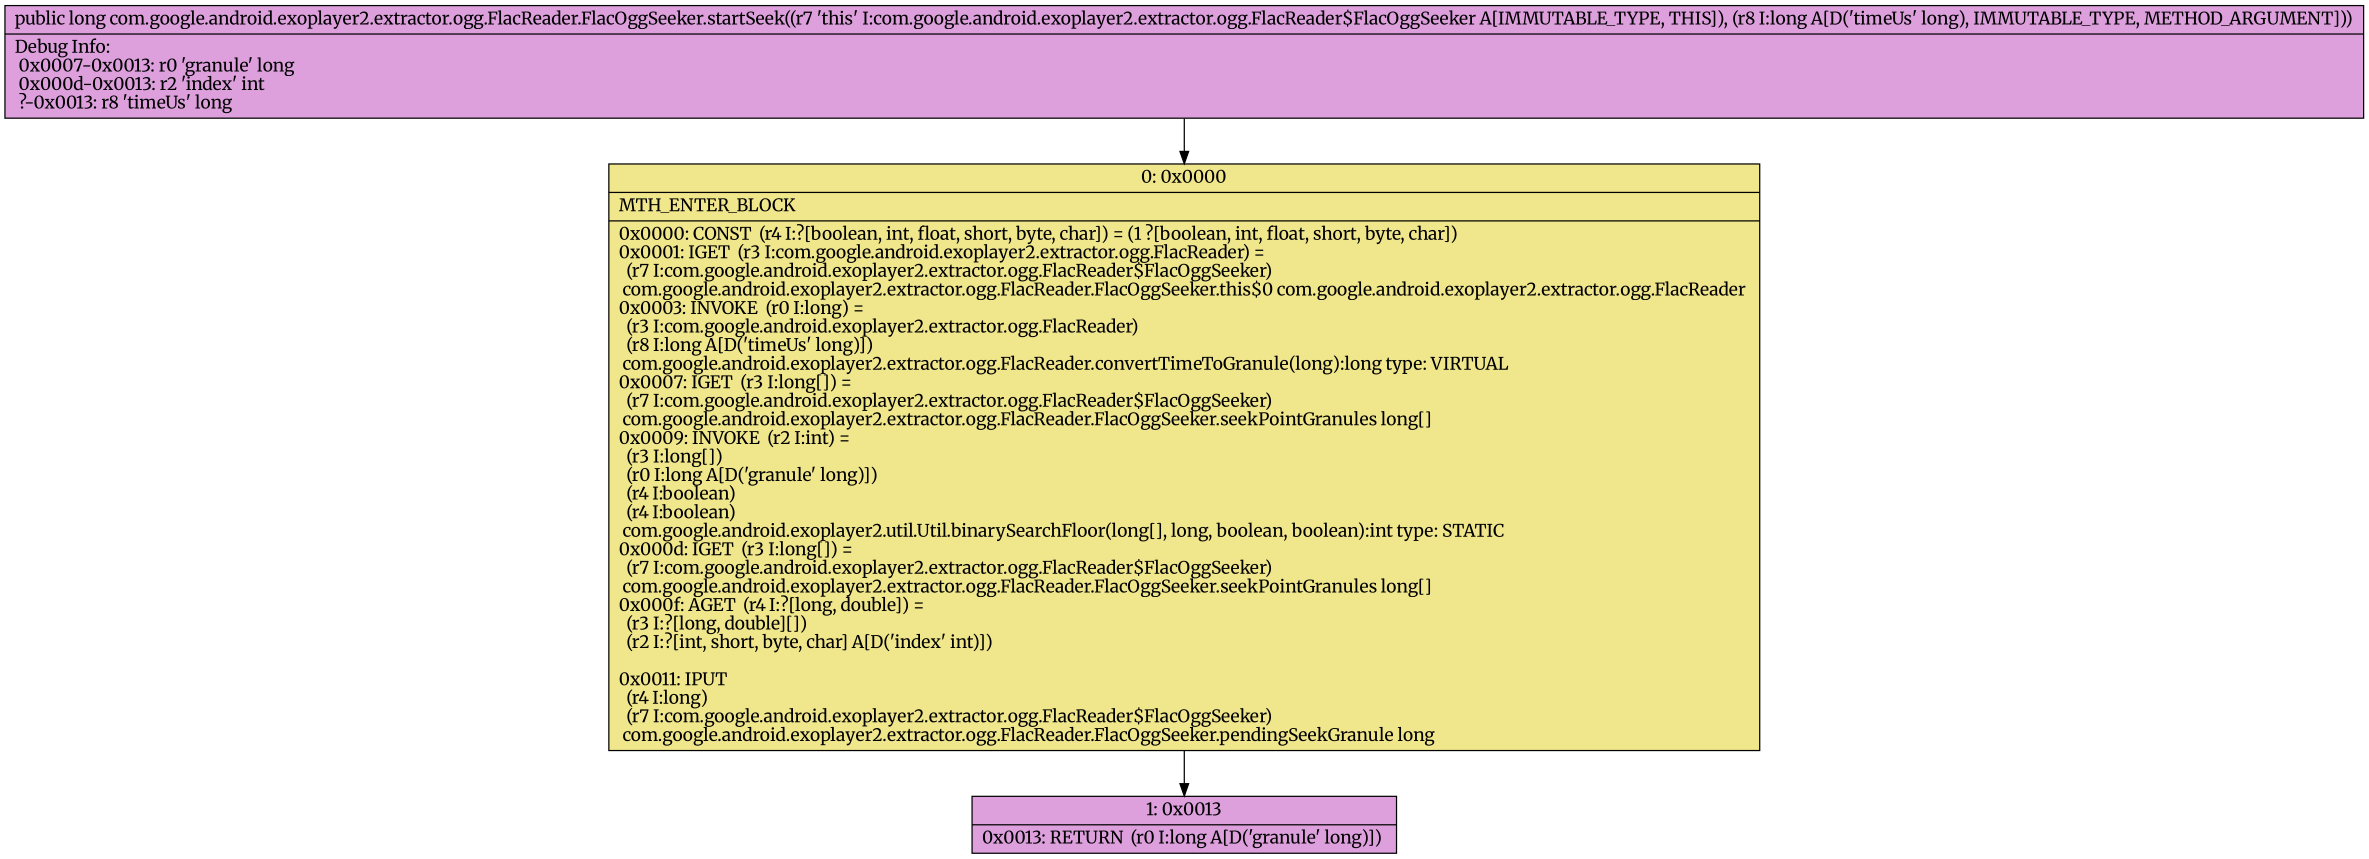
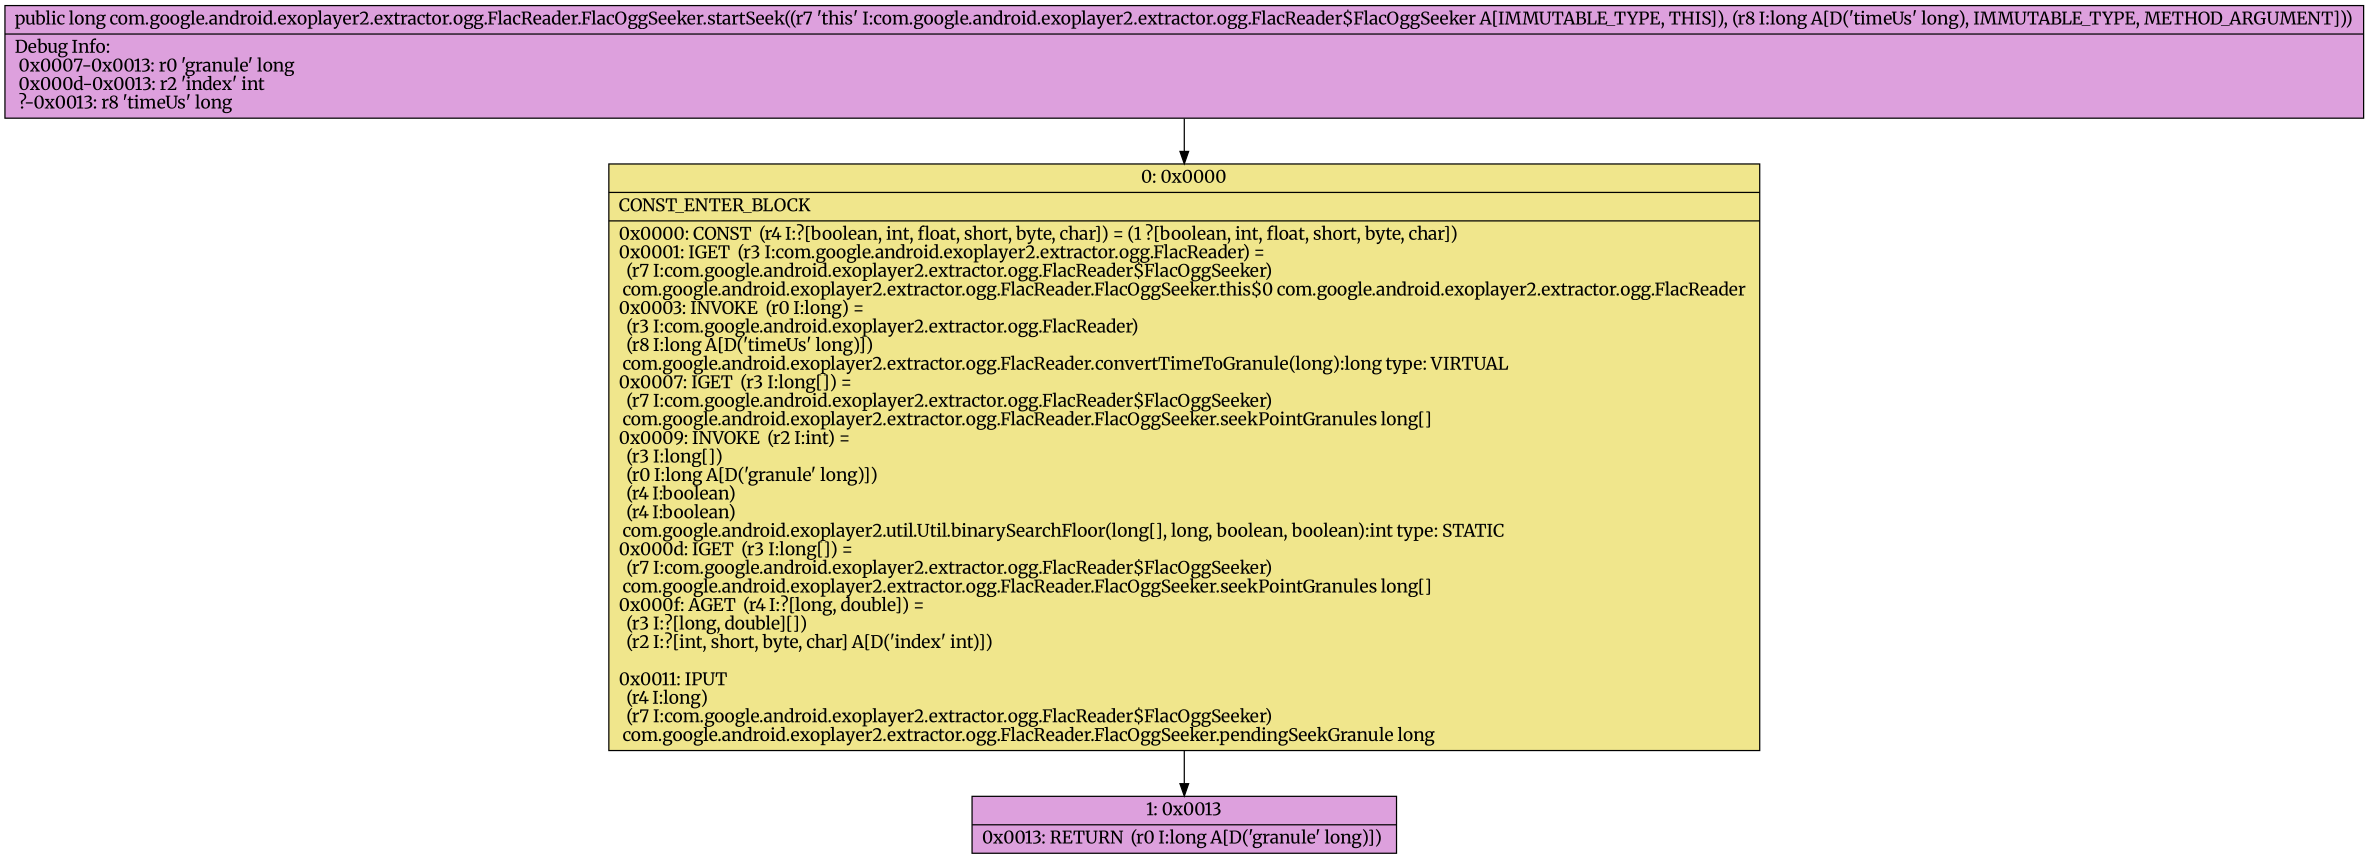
(707, 206) -> (715, 206)
